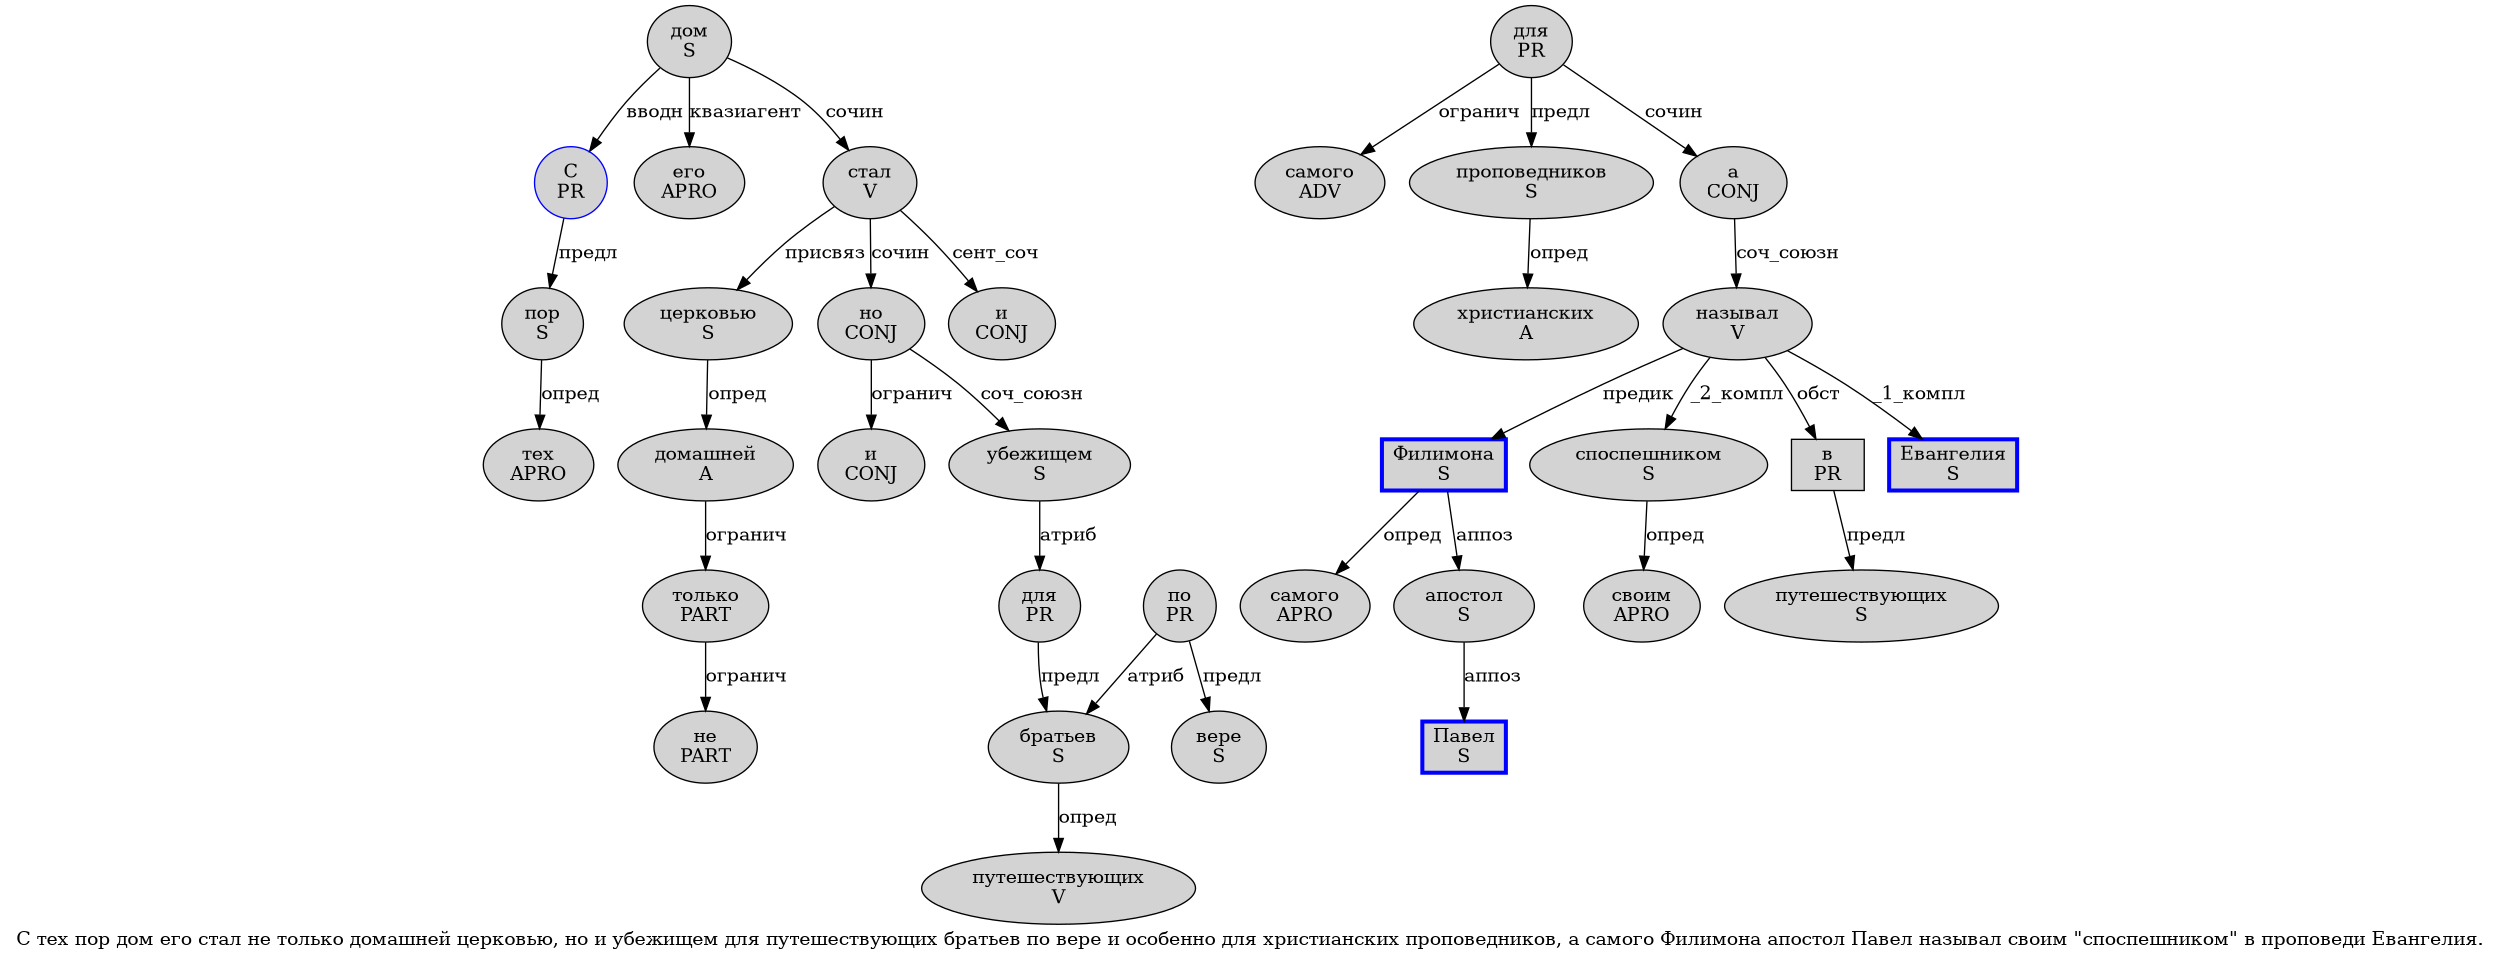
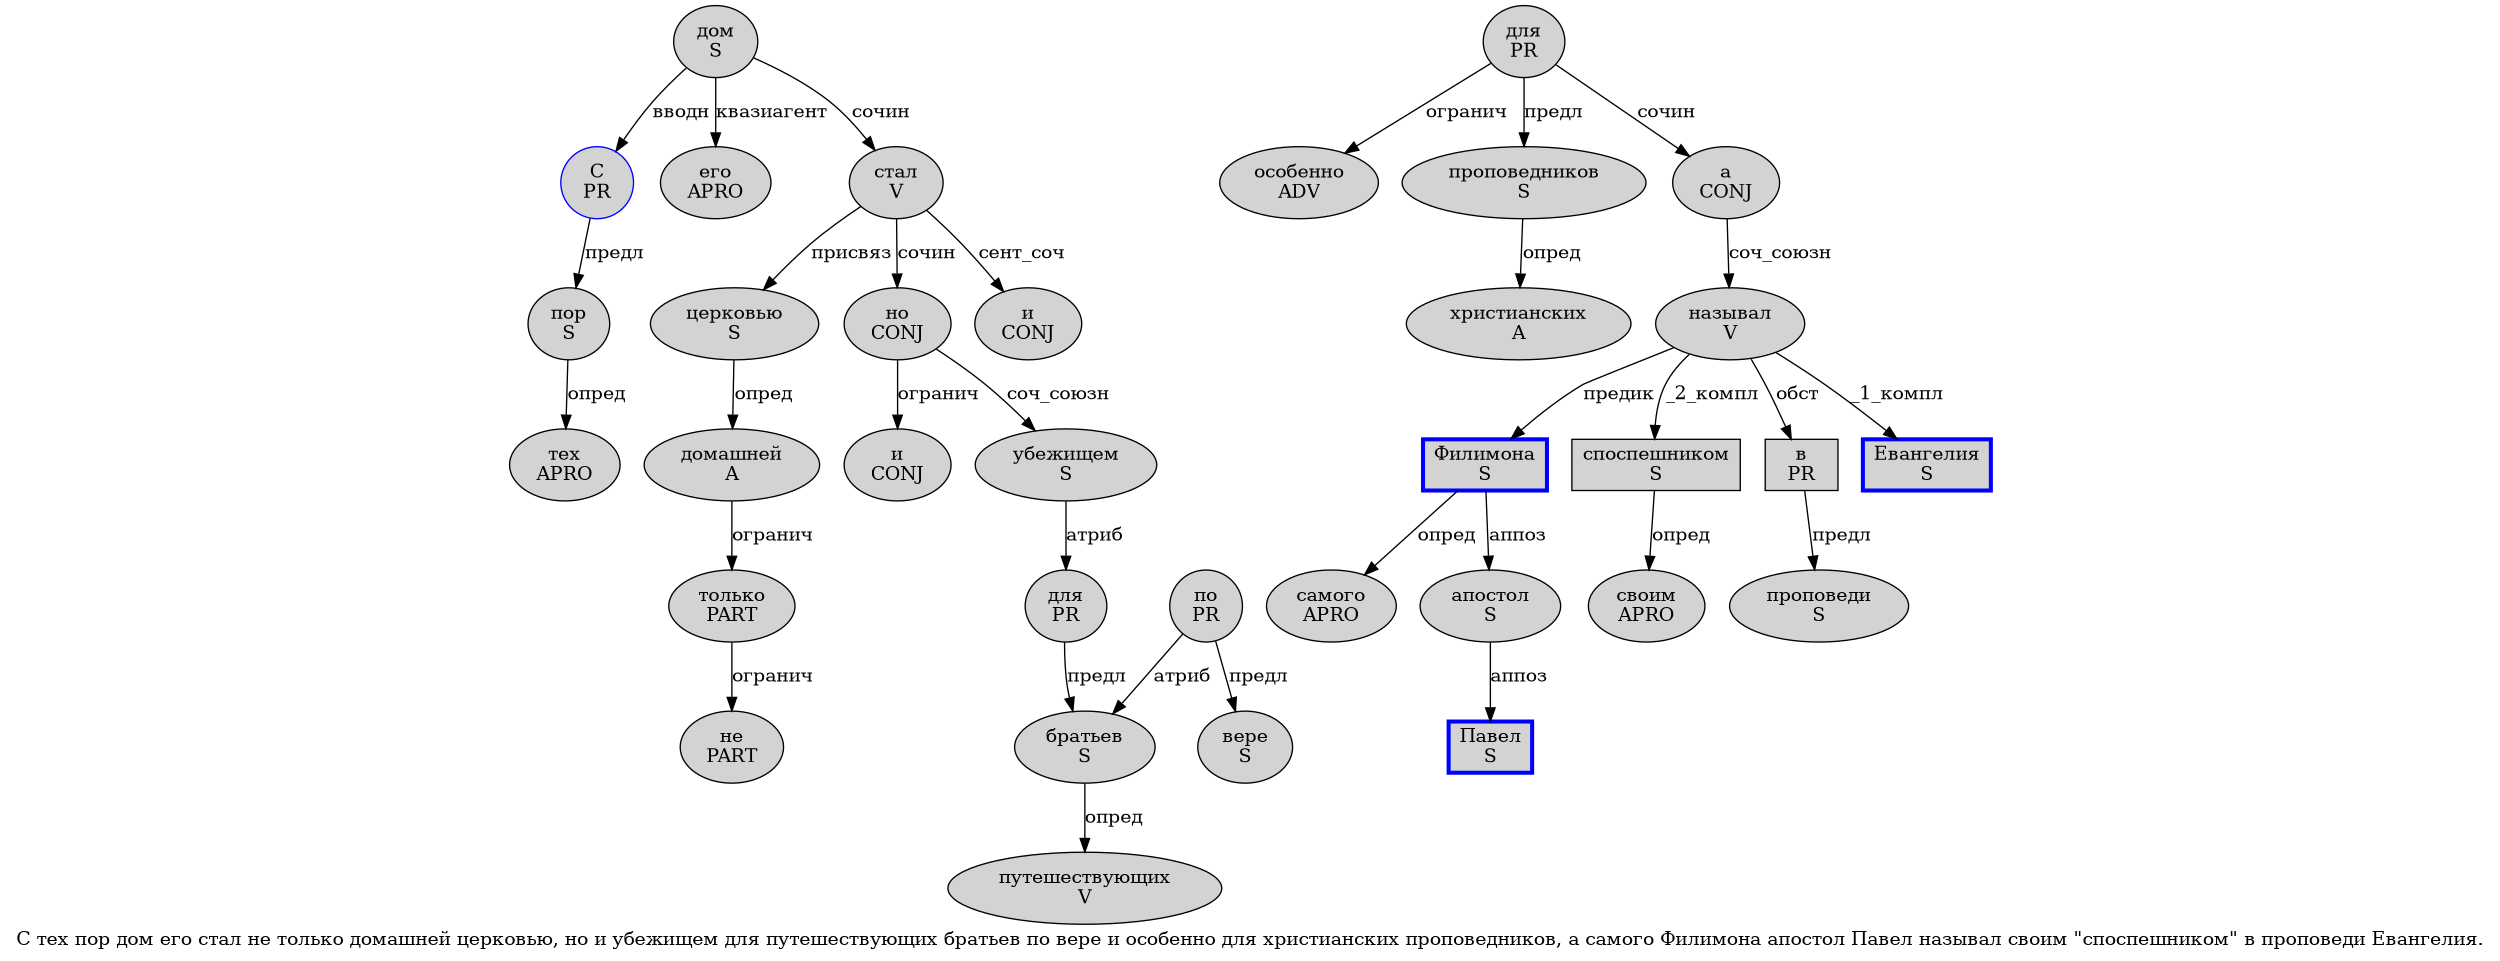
(1320, 183) -> (1299, 183)
(1649, 465) -> (1656, 465)
(1862, 606) -> (1819, 606)
